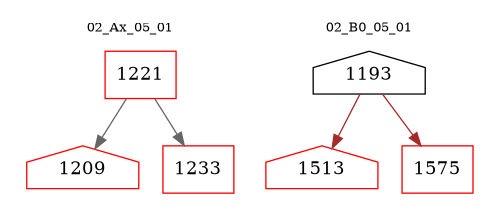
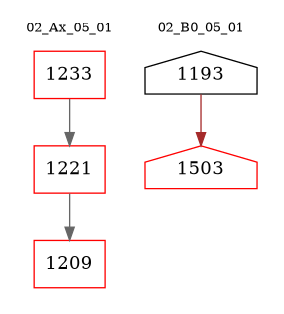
(166, 117) -> (70, 116)
(83, 169) -> (70, 264)
(322, 169) -> (201, 169)
(438, 169) -> none
